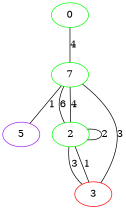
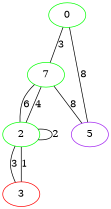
(73, 45) -> (61, 45)
none -> (79, 75)
(52, 105) -> (73, 105)
(116, 129) -> none
